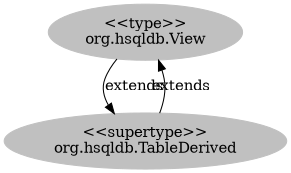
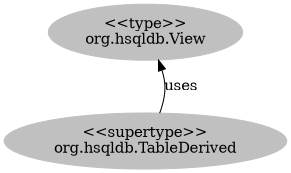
(104, 81) -> none
(181, 87) -> (181, 87)
